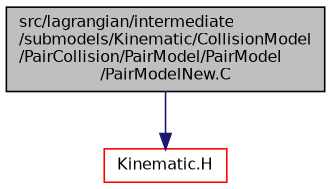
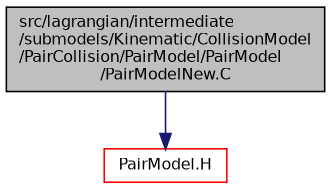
(166, 166) -> (166, 166)
